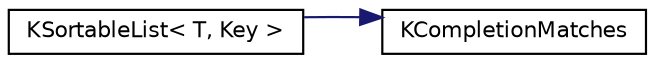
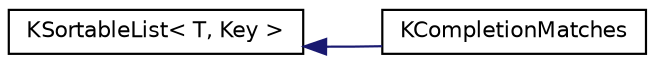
(332, 17) -> (354, 47)
